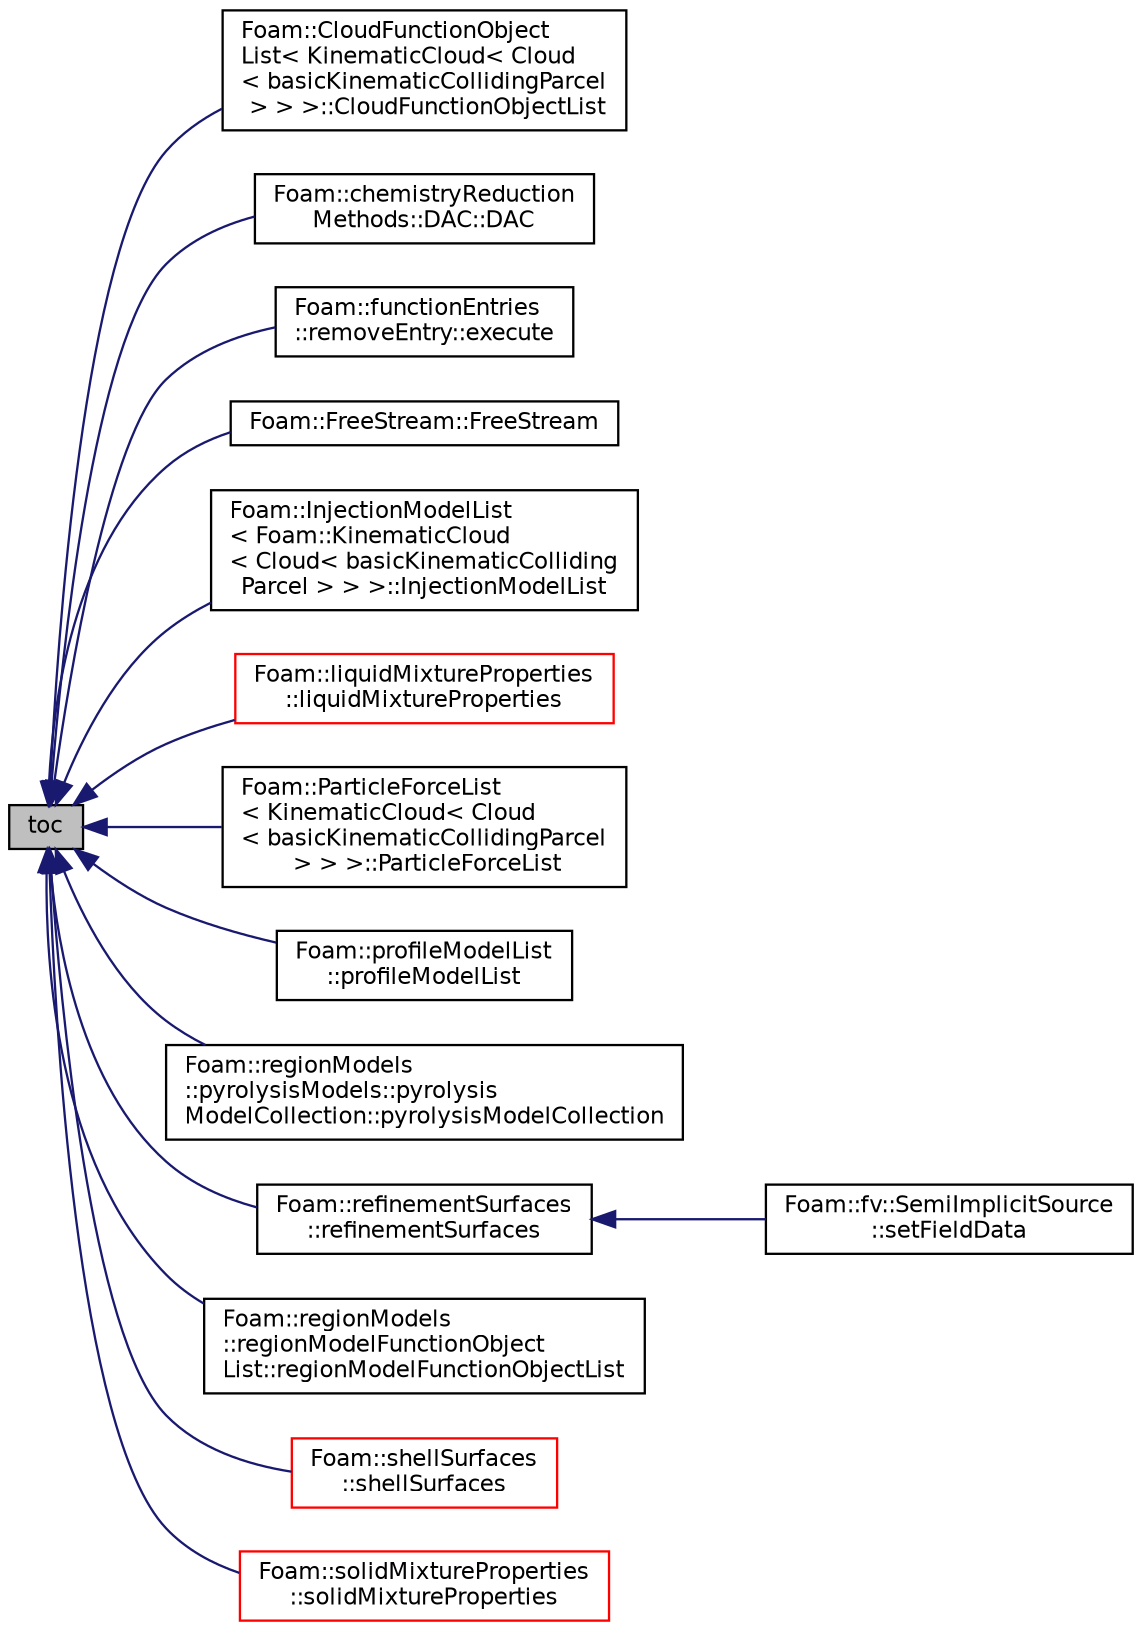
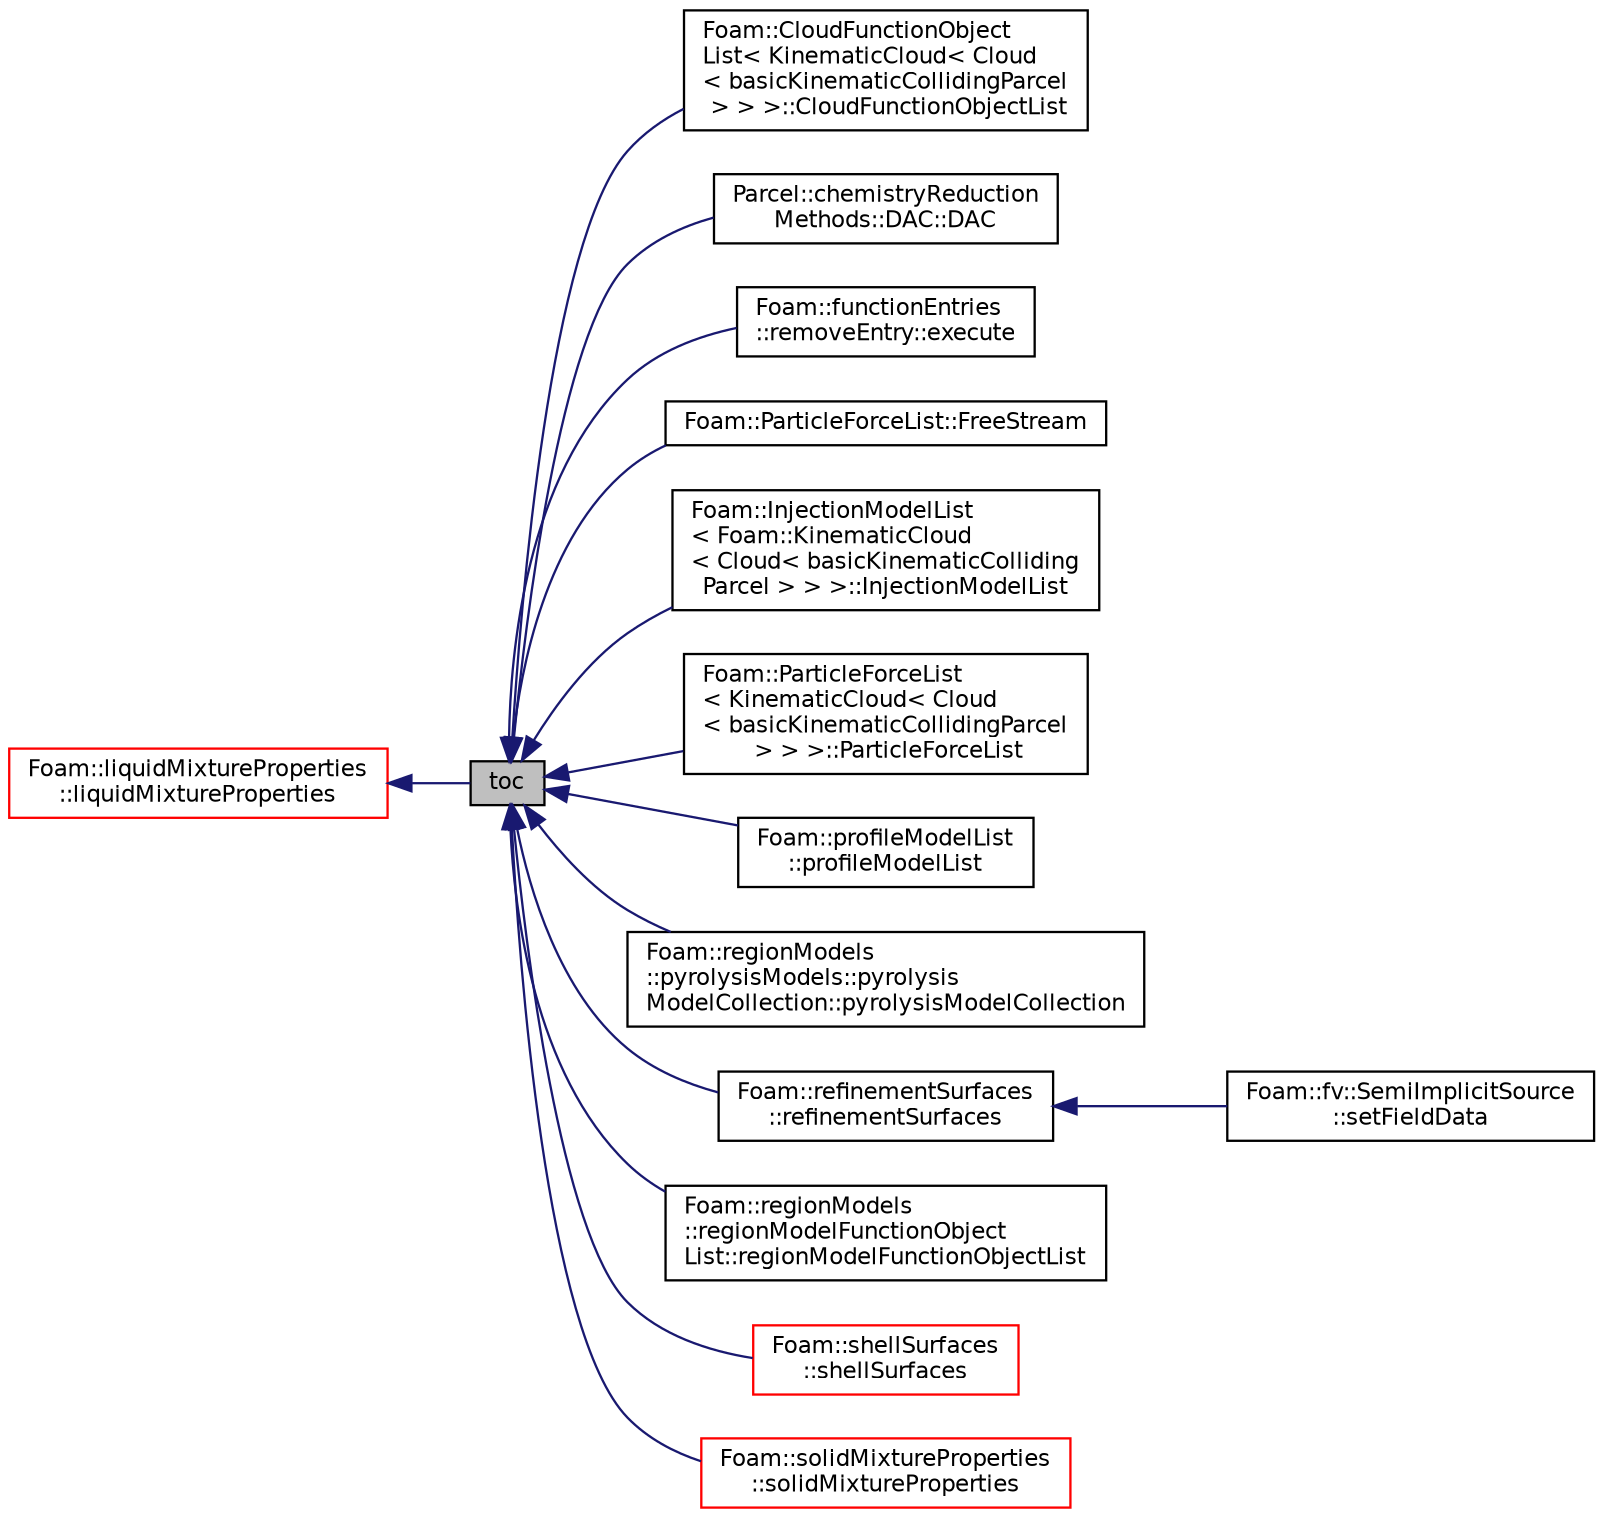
(424, 209) -> (886, 209)
(424, 423) -> (886, 423)
(160, 747) -> (441, 783)
